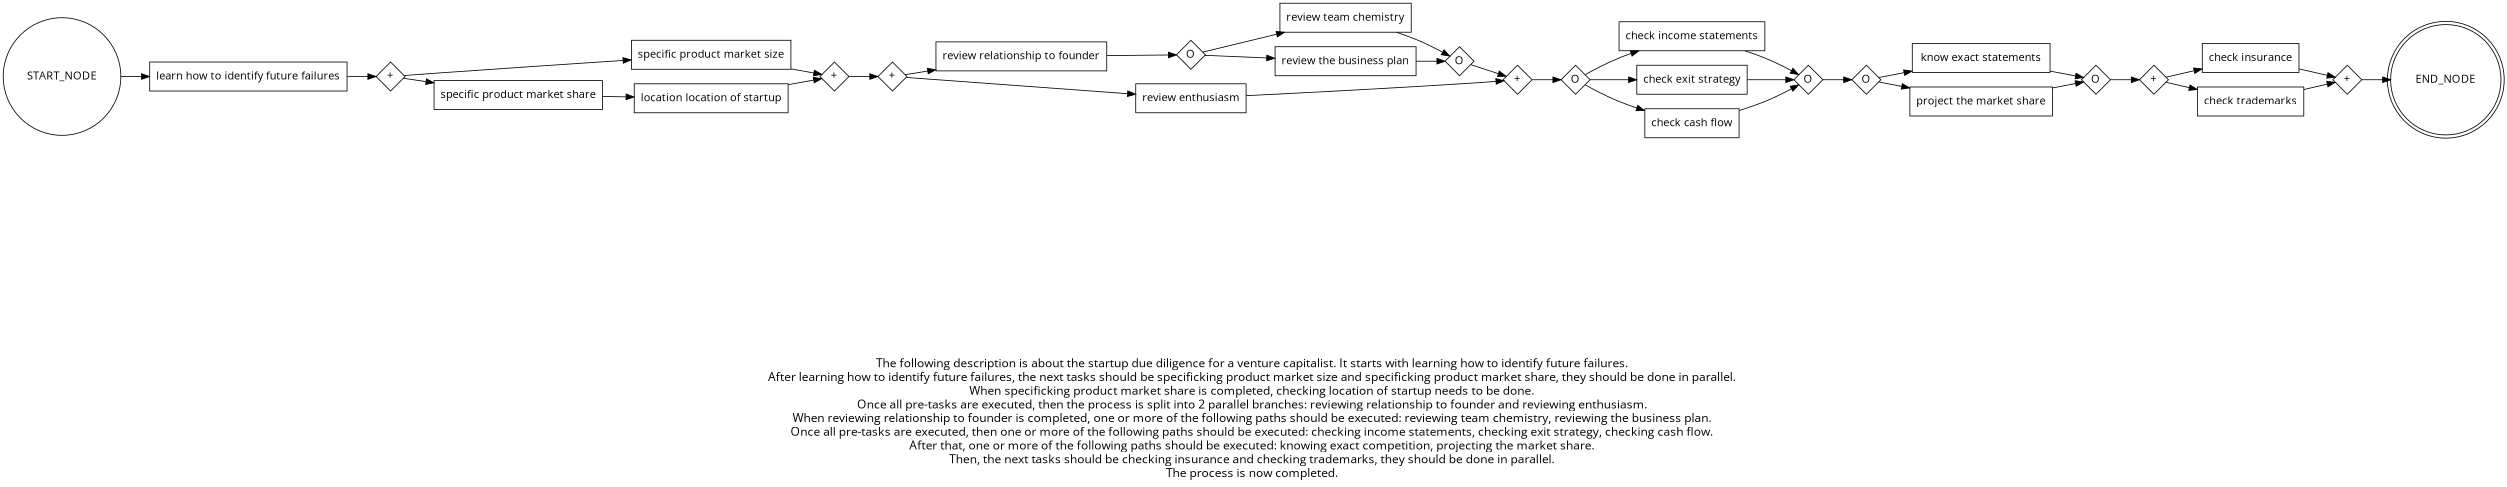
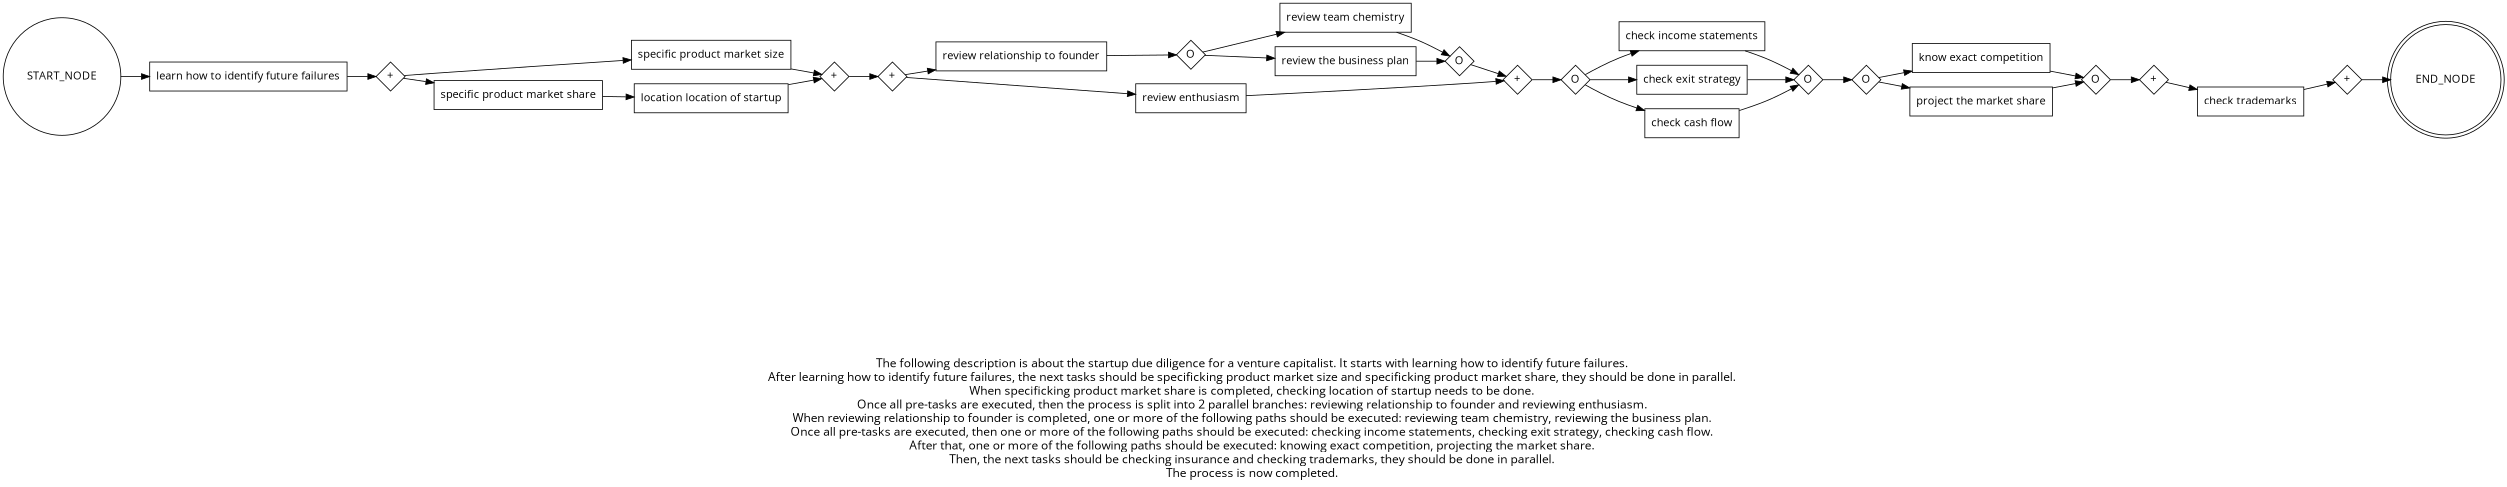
(1981, 58) -> (1981, 58)
(2251, 58) -> none
